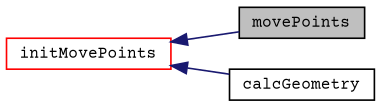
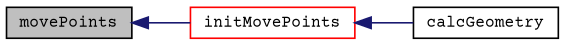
(213, 36) -> (169, 23)
